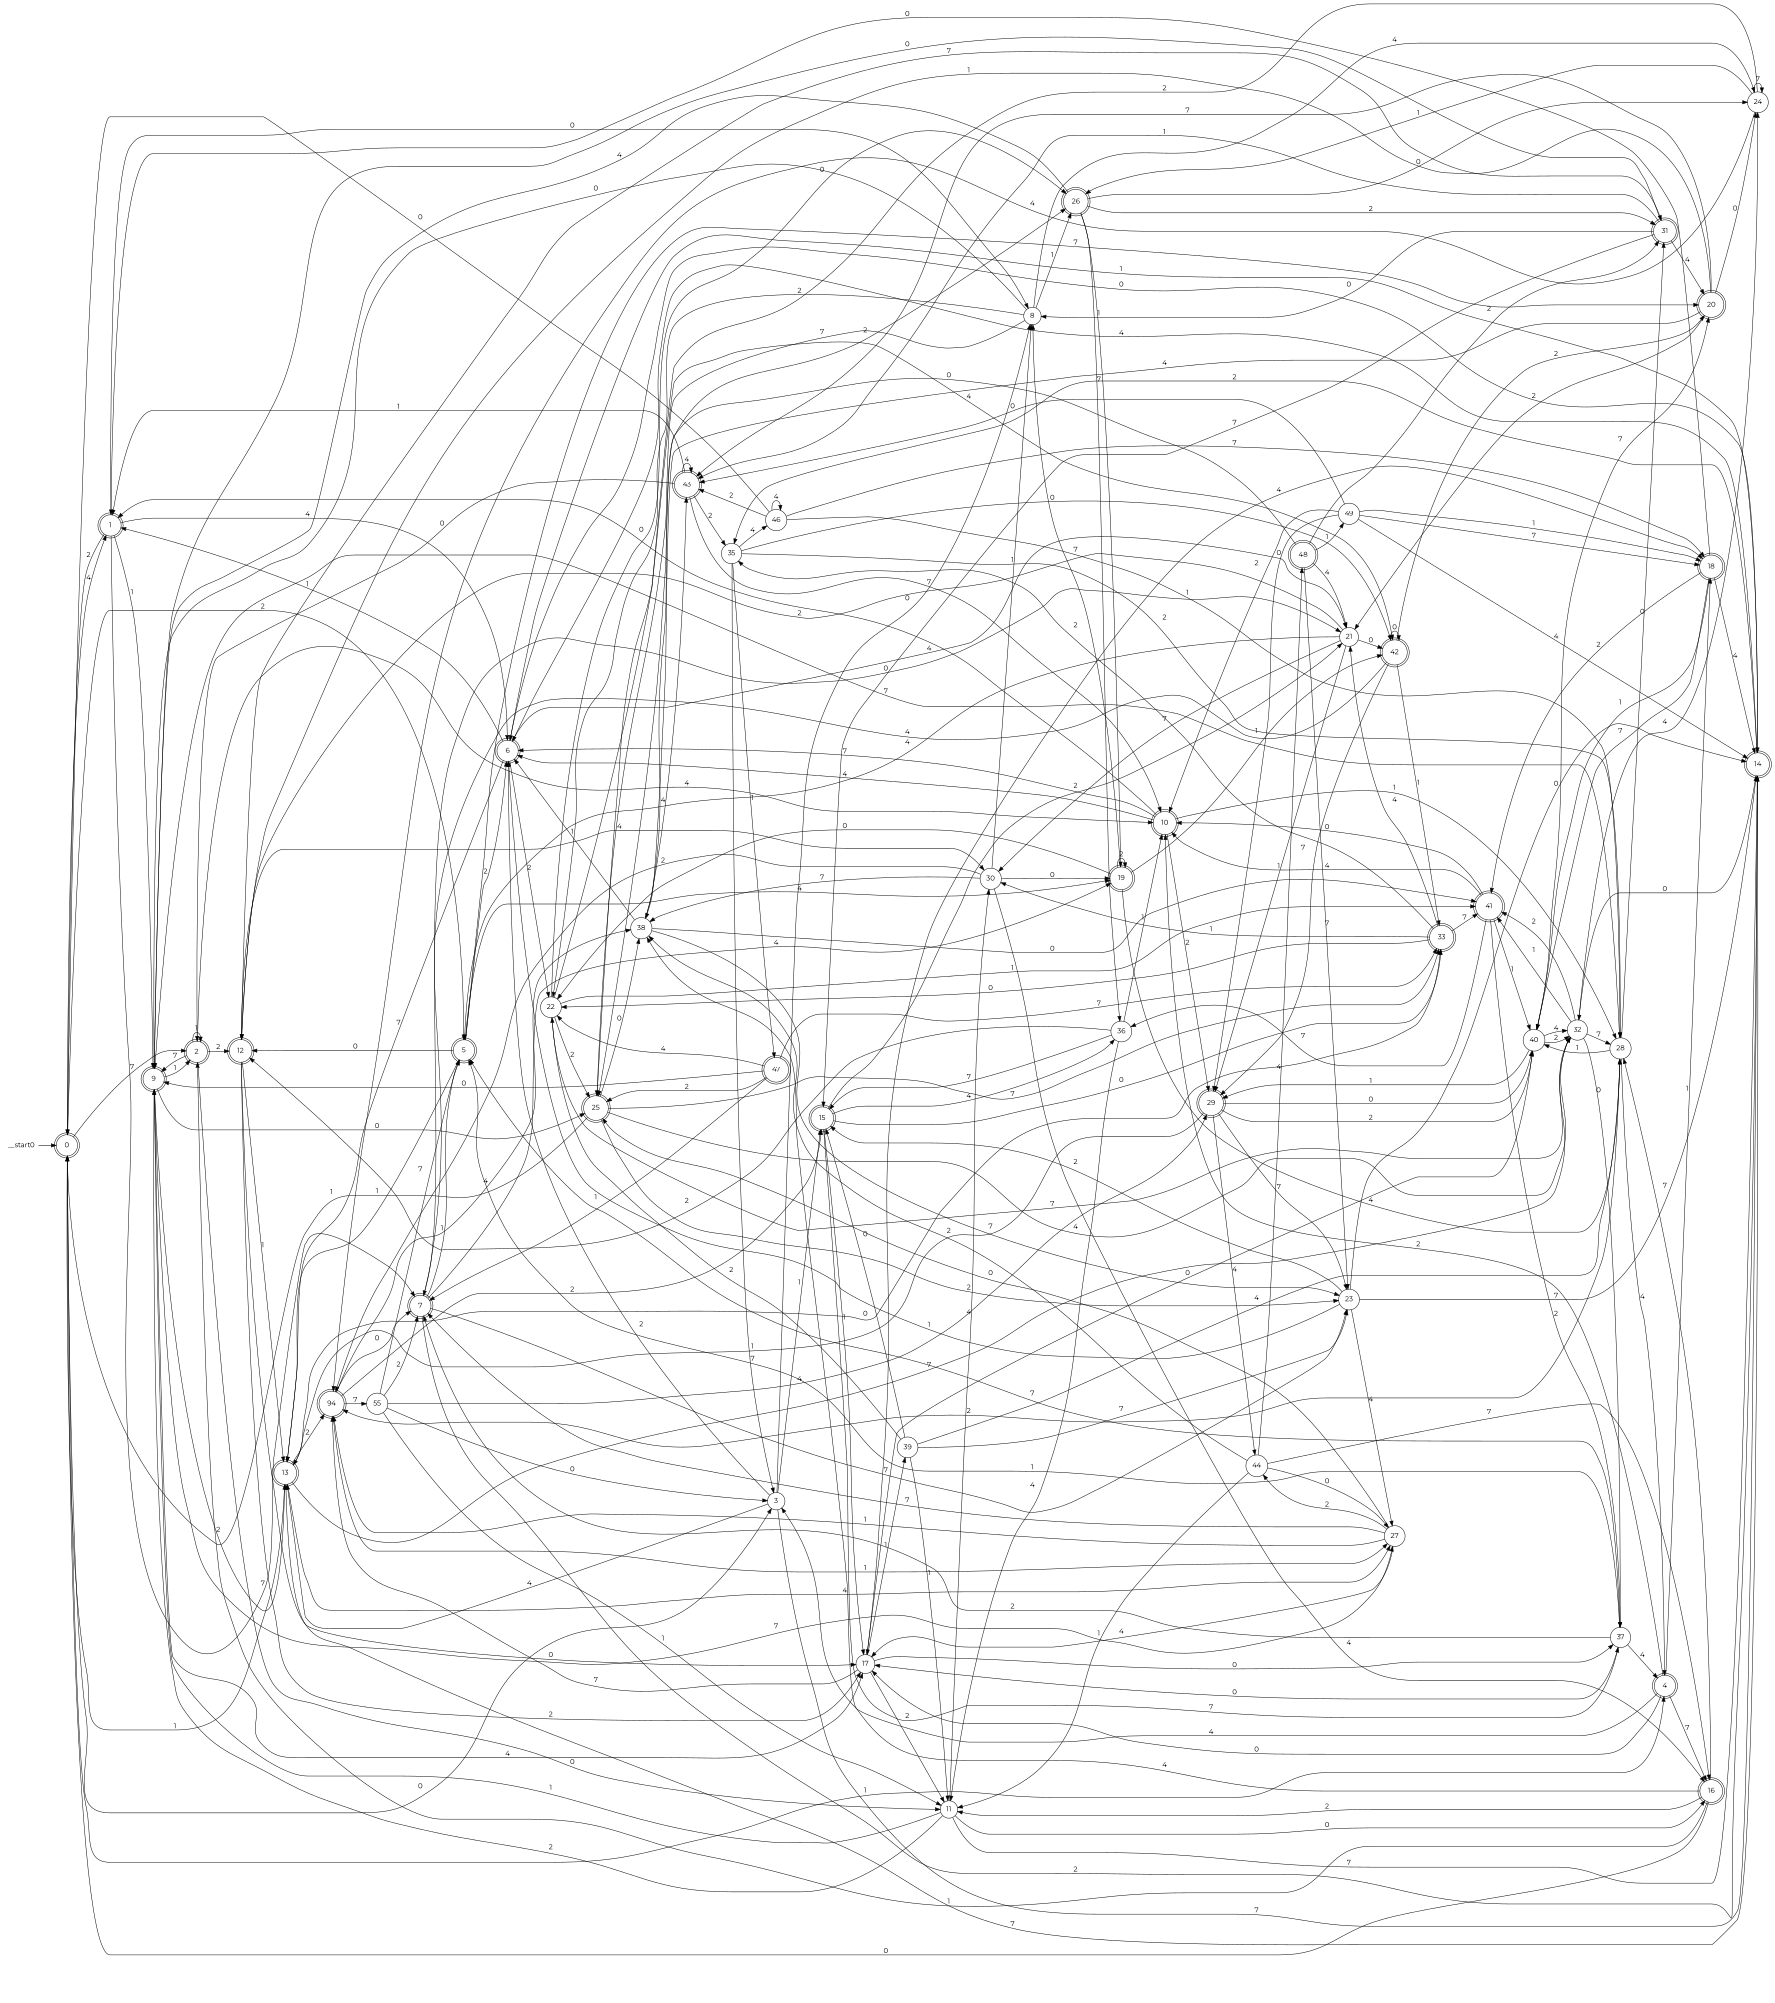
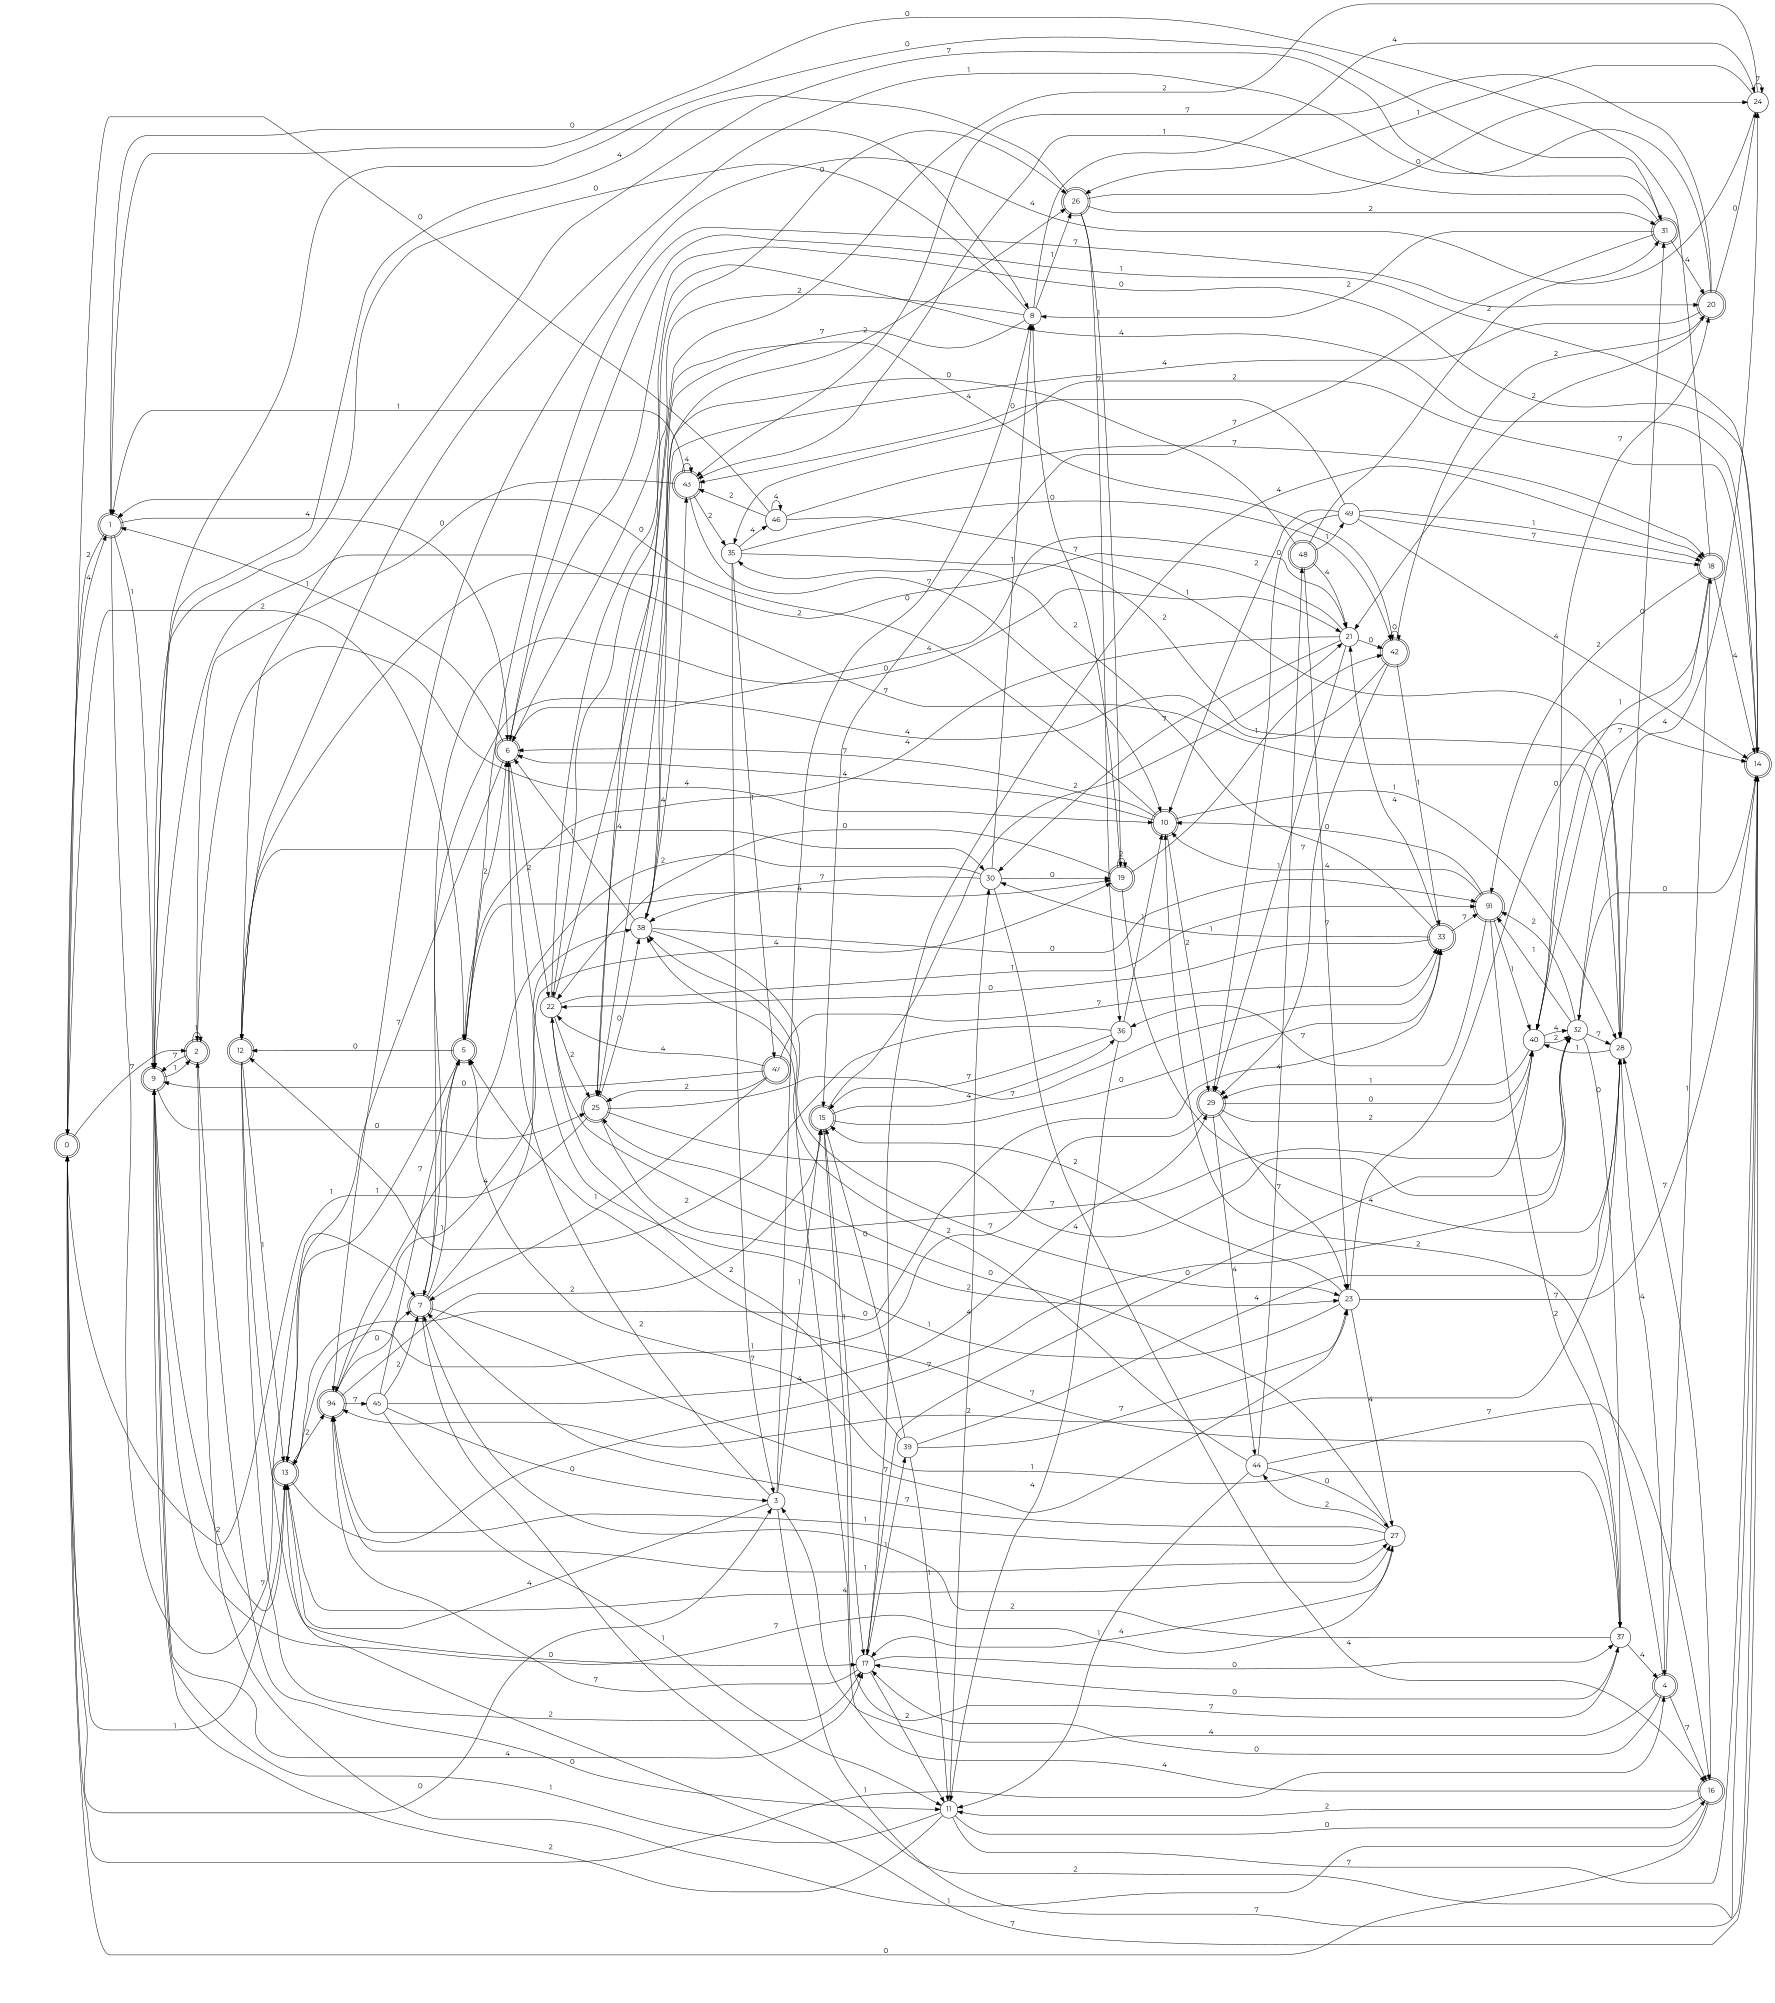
(1349, 285) -> (1349, 285)
(1489, 906) -> (1489, 906)
(216, 1051) -> none
(21, 1145) -> none
(377, 1404) -> (377, 1404)
